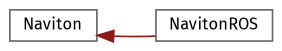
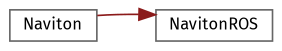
(135, 37) -> (118, 15)
